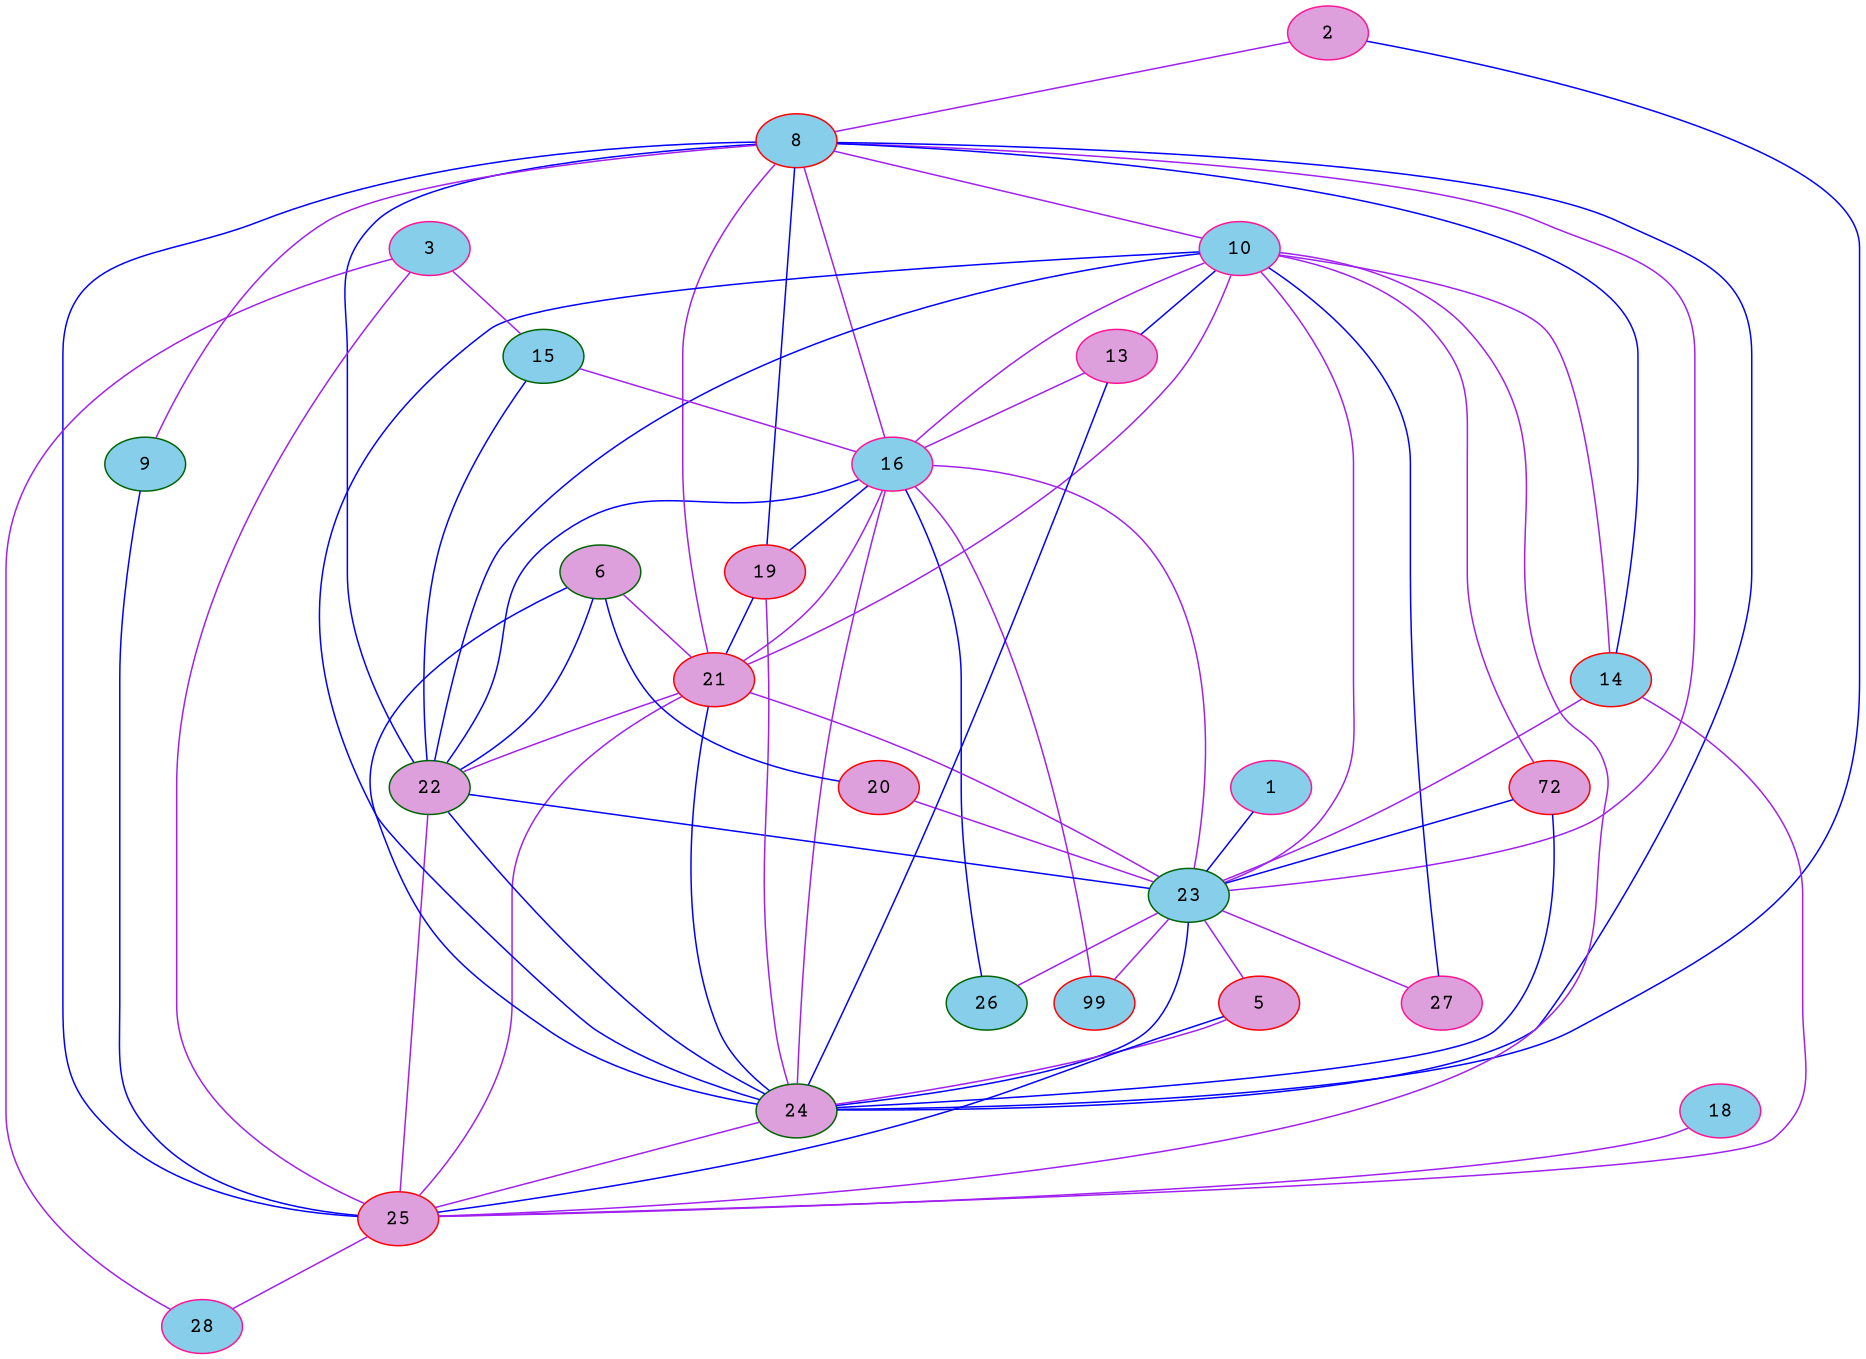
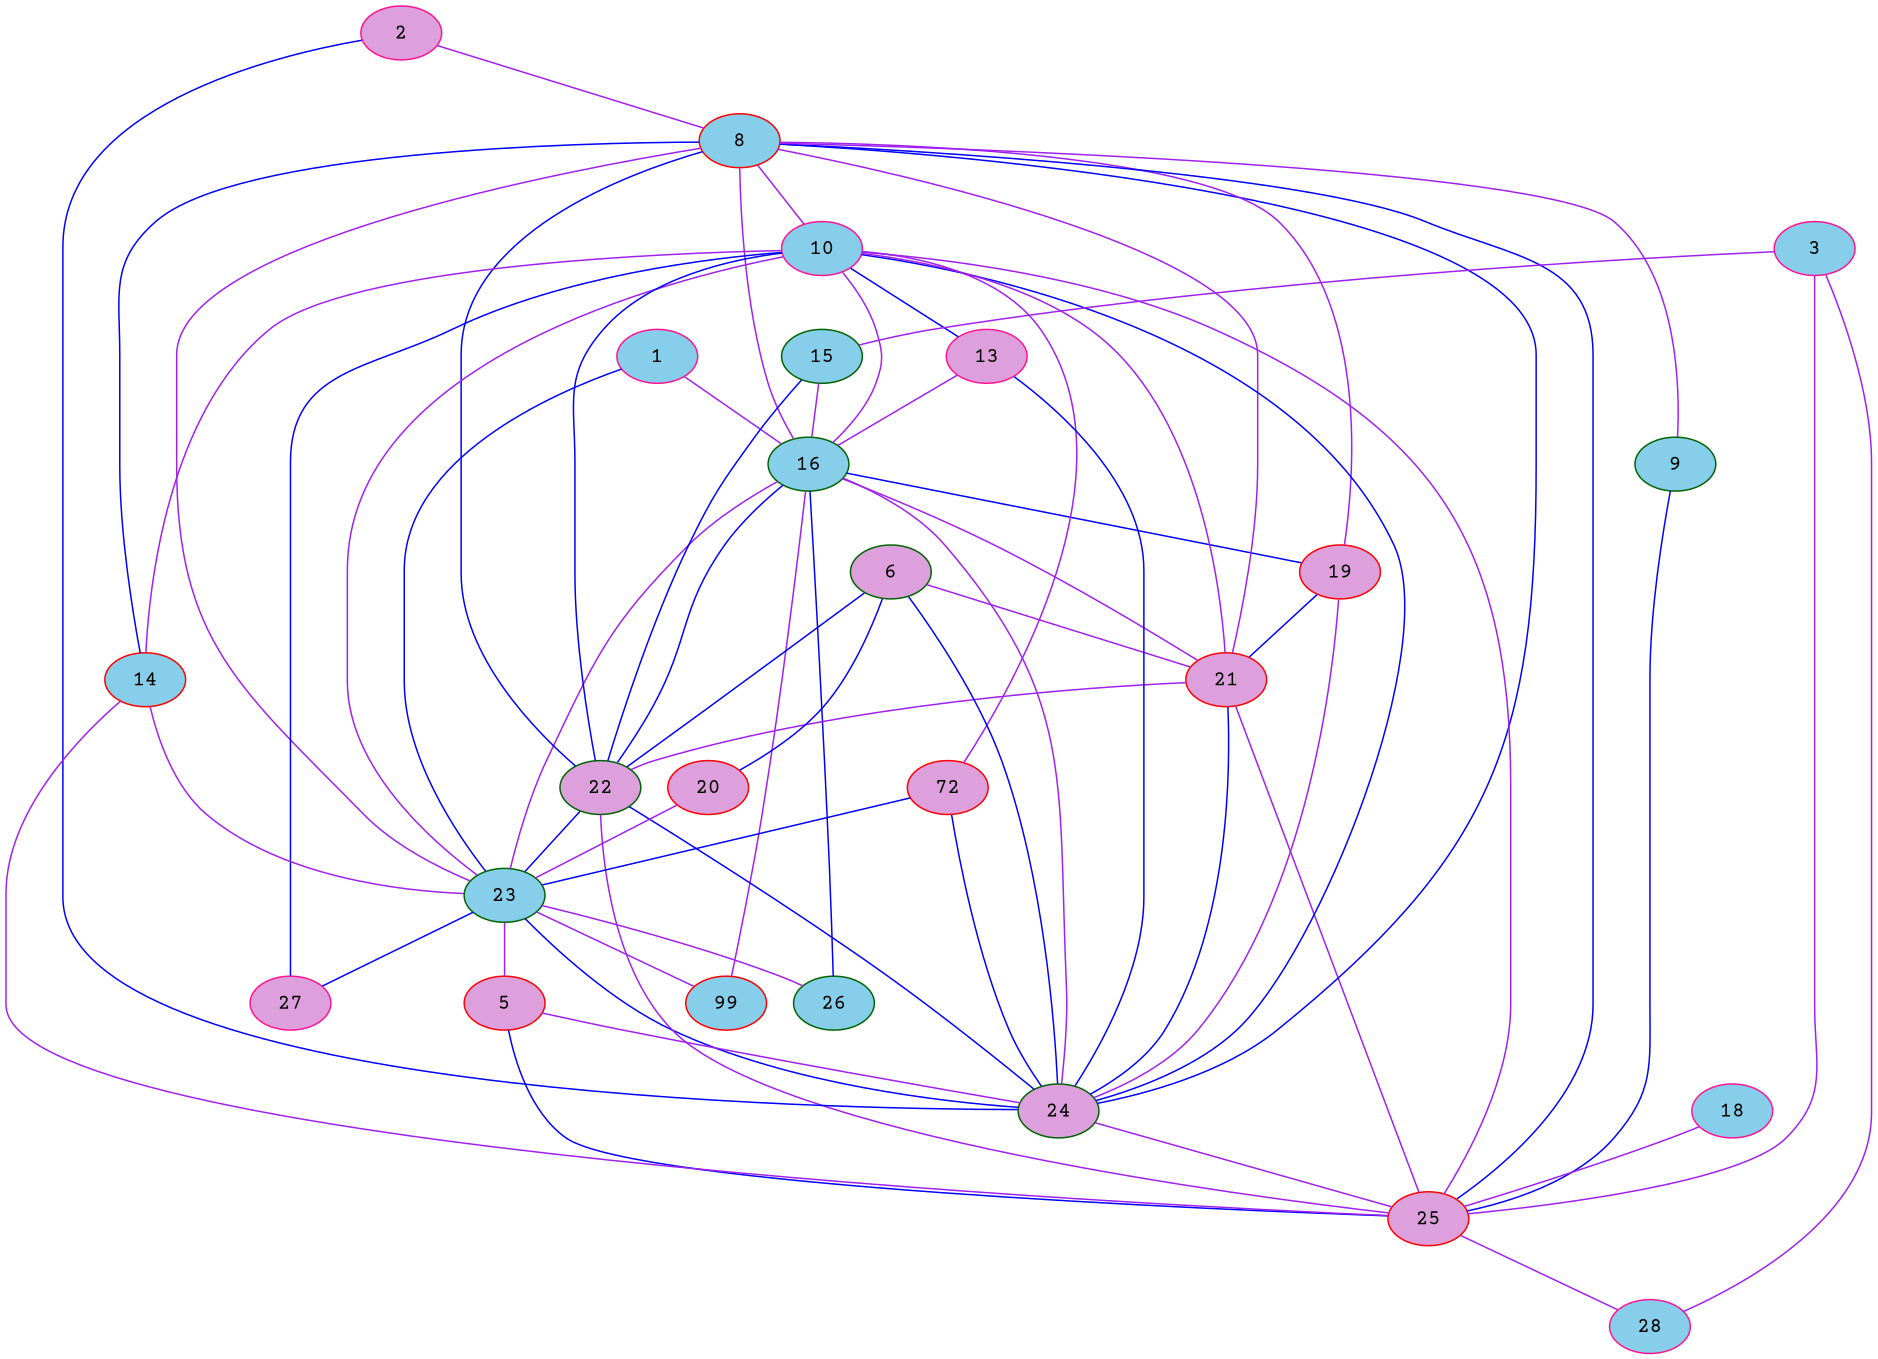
(782, 347) -> (1279, 222)
none -> (733, 410)
(892, 464) -> (808, 464)
(939, 764) -> none
(1315, 949) -> (398, 949)
